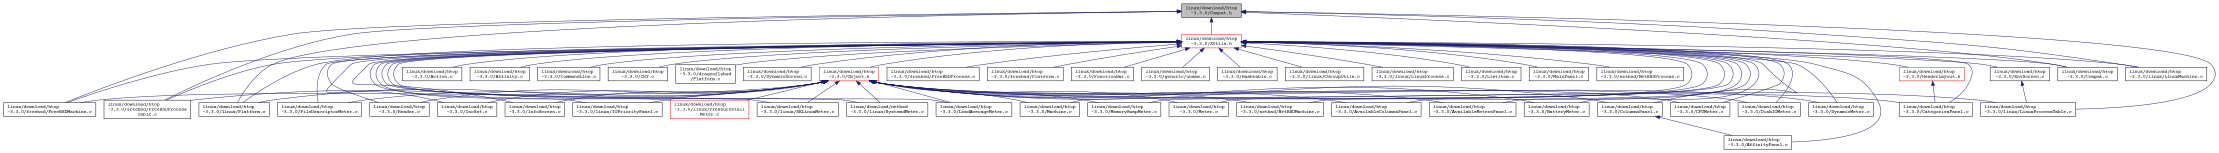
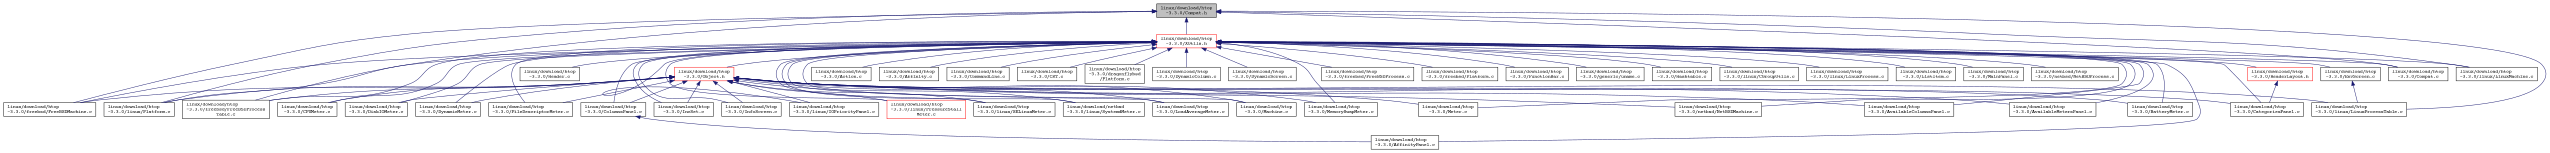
none -> (1187, 74)
(561, 90) -> none
